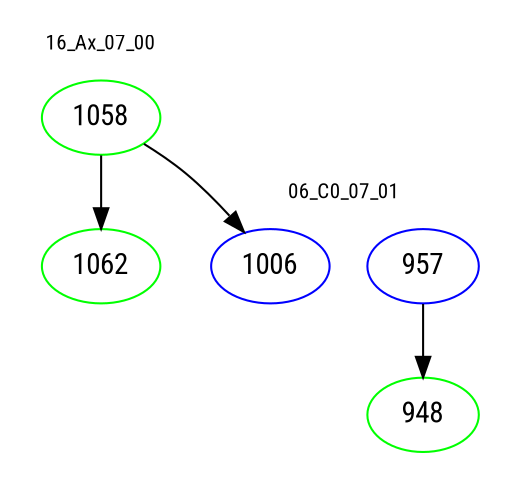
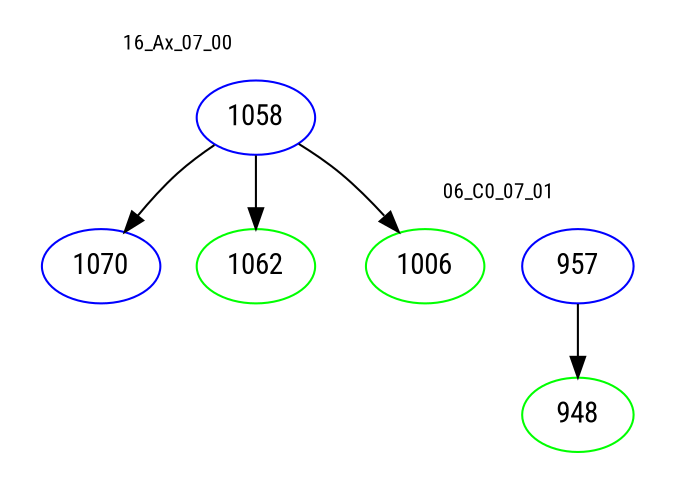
(101, 118) -> (256, 118)
none -> (101, 266)
(270, 266) -> (425, 266)
